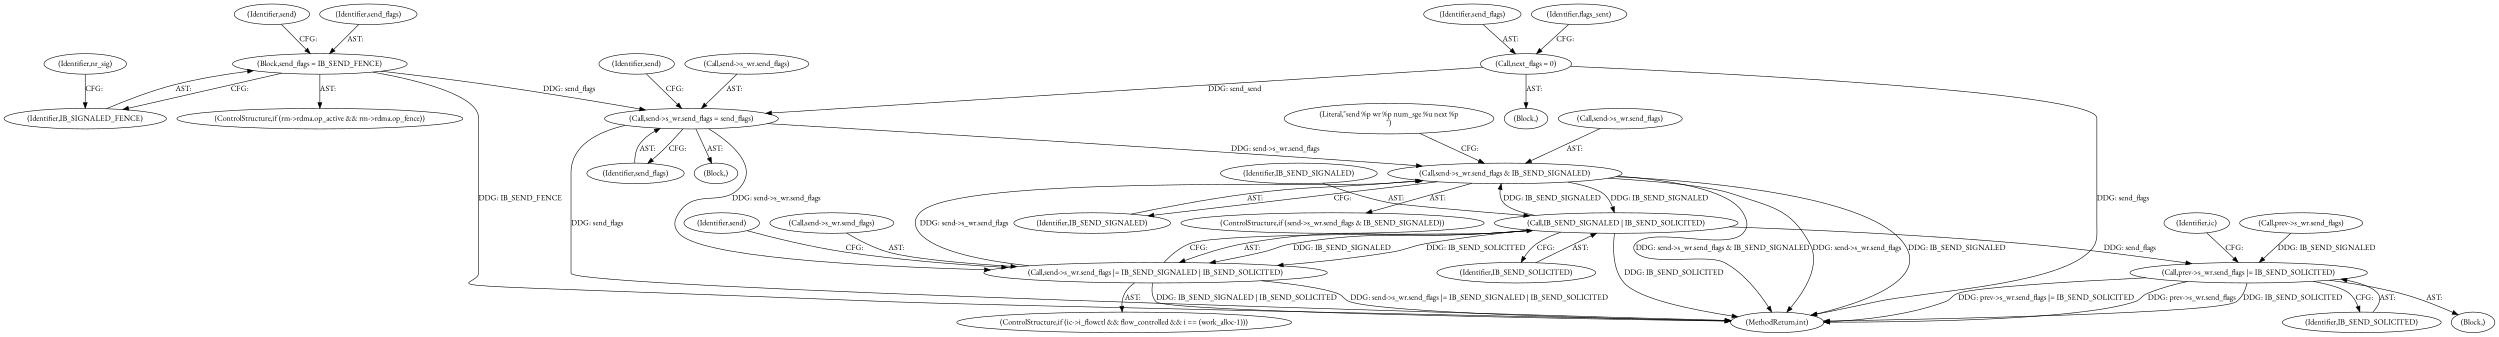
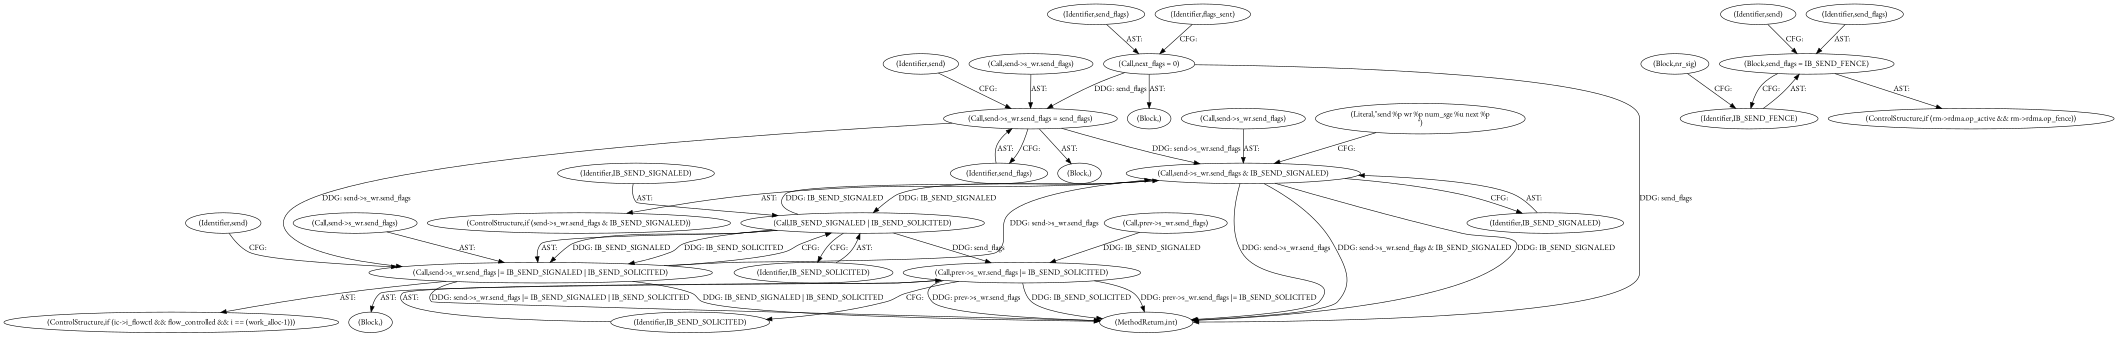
(85, 64) -> (1675, 64)
(511, 88) -> none
(1235, 89) -> (1121, 89)
(85, 119) -> (1749, 119)
(2197, 223) -> none
(1651, 298) -> none
(1059, 300) -> none
(952, 304) -> none
